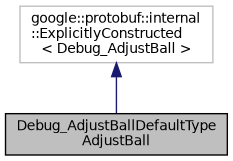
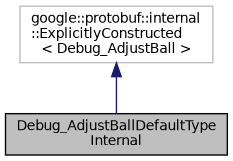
(116, 134) -> (116, 134)
